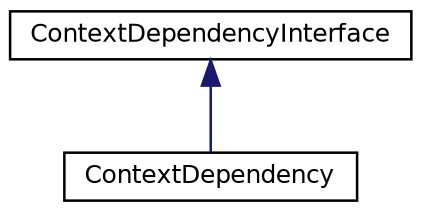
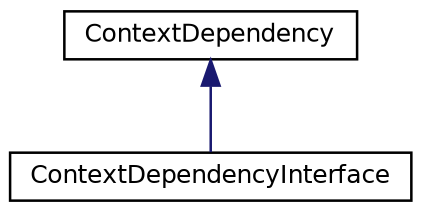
(211, 119) -> (211, 119)
